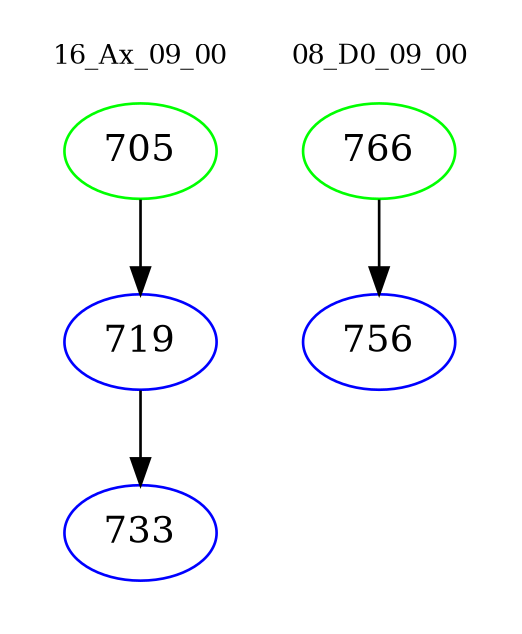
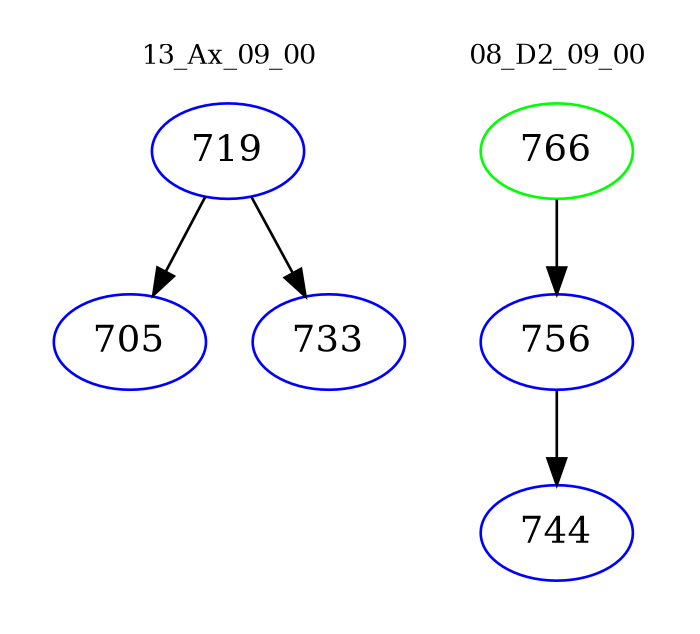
(141, 57) -> (229, 57)
(380, 57) -> (558, 57)
(141, 151) -> (130, 342)
(141, 234) -> (186, 234)
none -> (557, 533)
